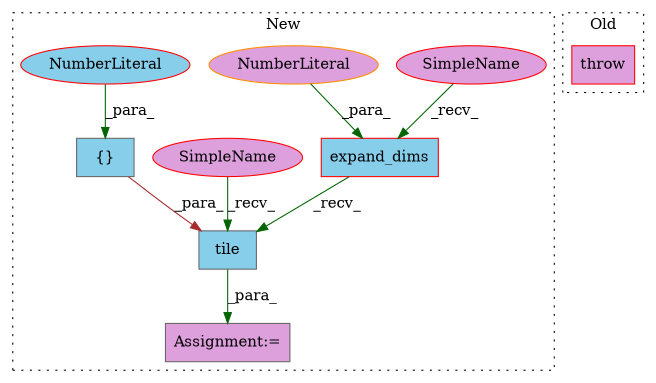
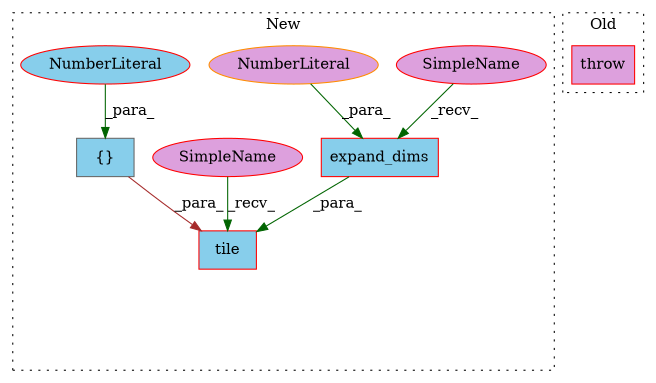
(337, 204) -> (337, 204)
(228, 250) -> (228, 250)
(228, 343) -> none
